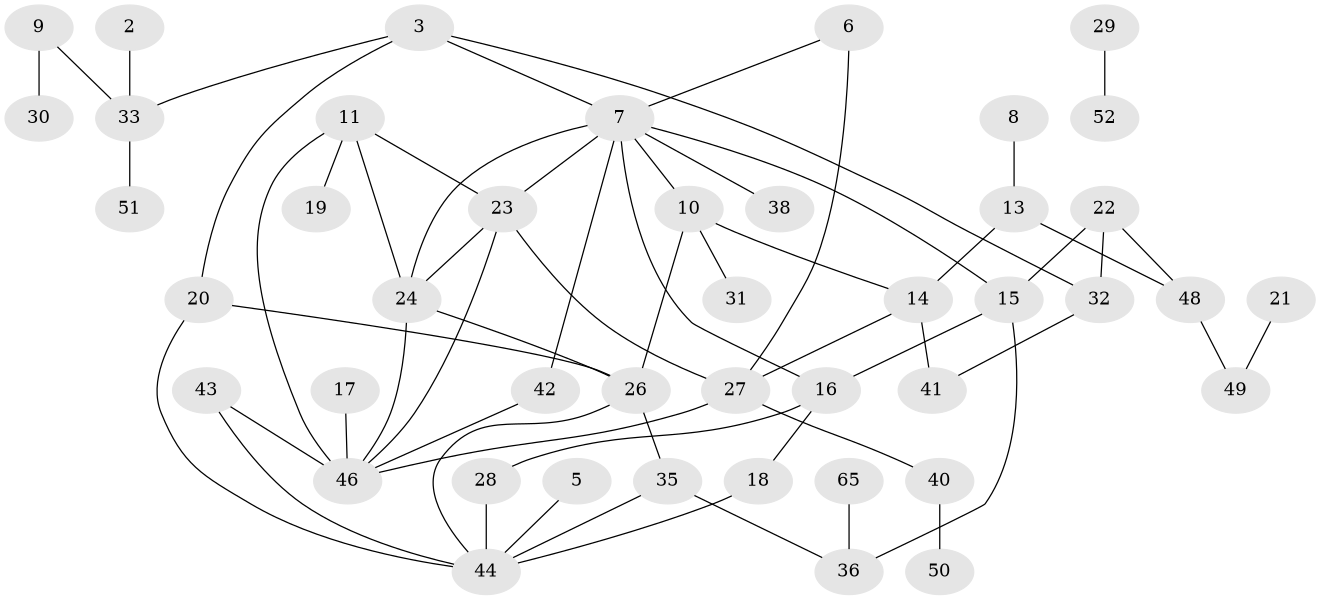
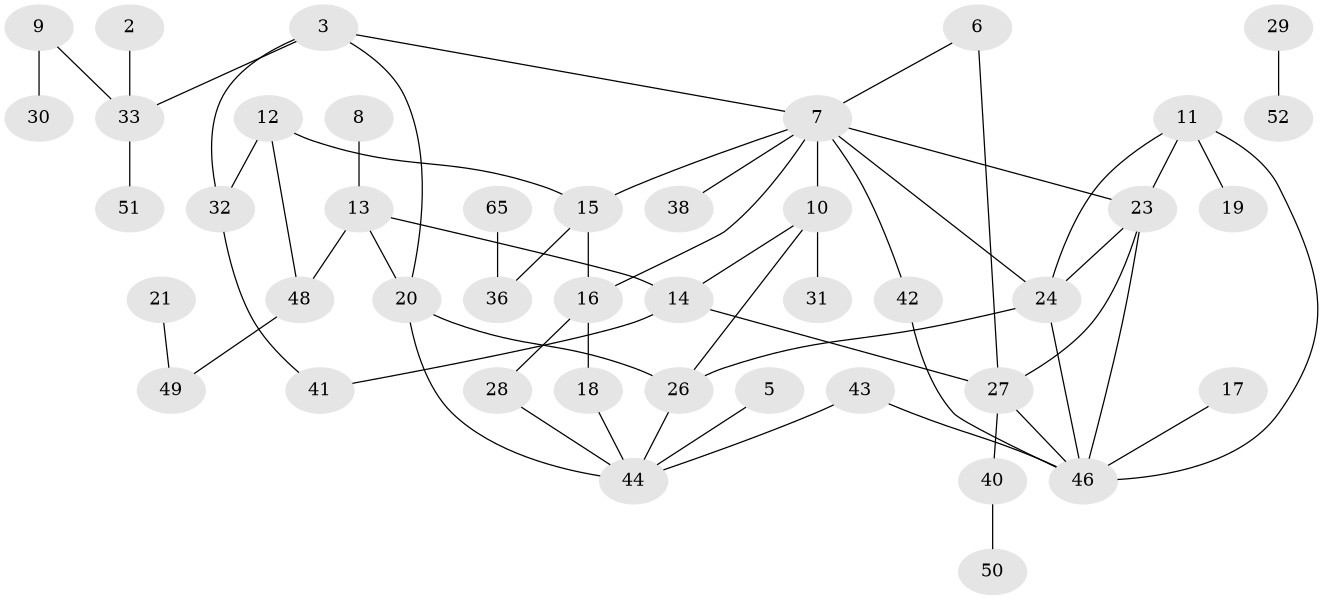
(1105, 209) -> (268, 118)
none -> (383, 255)
(668, 481) -> none
